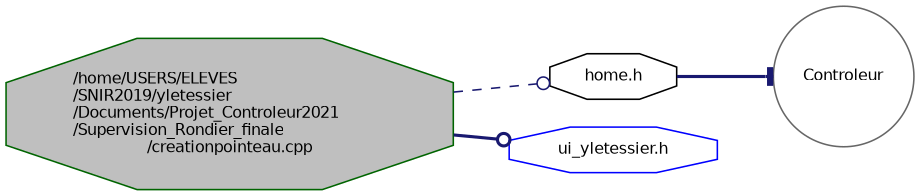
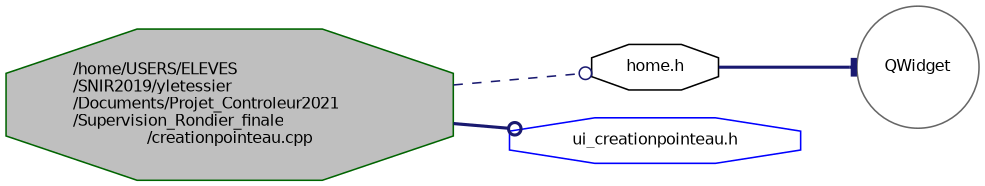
(844, 76) -> (918, 67)
(613, 150) -> (655, 141)
